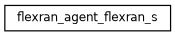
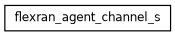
(88, 18) -> (88, 18)
